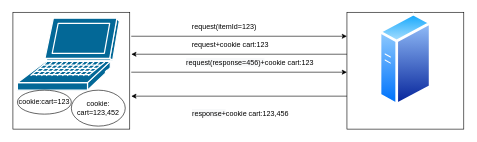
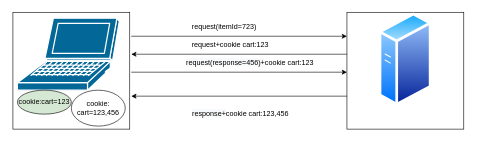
(224, 27) -> (224, 27)
(44, 102) -> (44, 102)
(98, 108) -> (98, 108)
